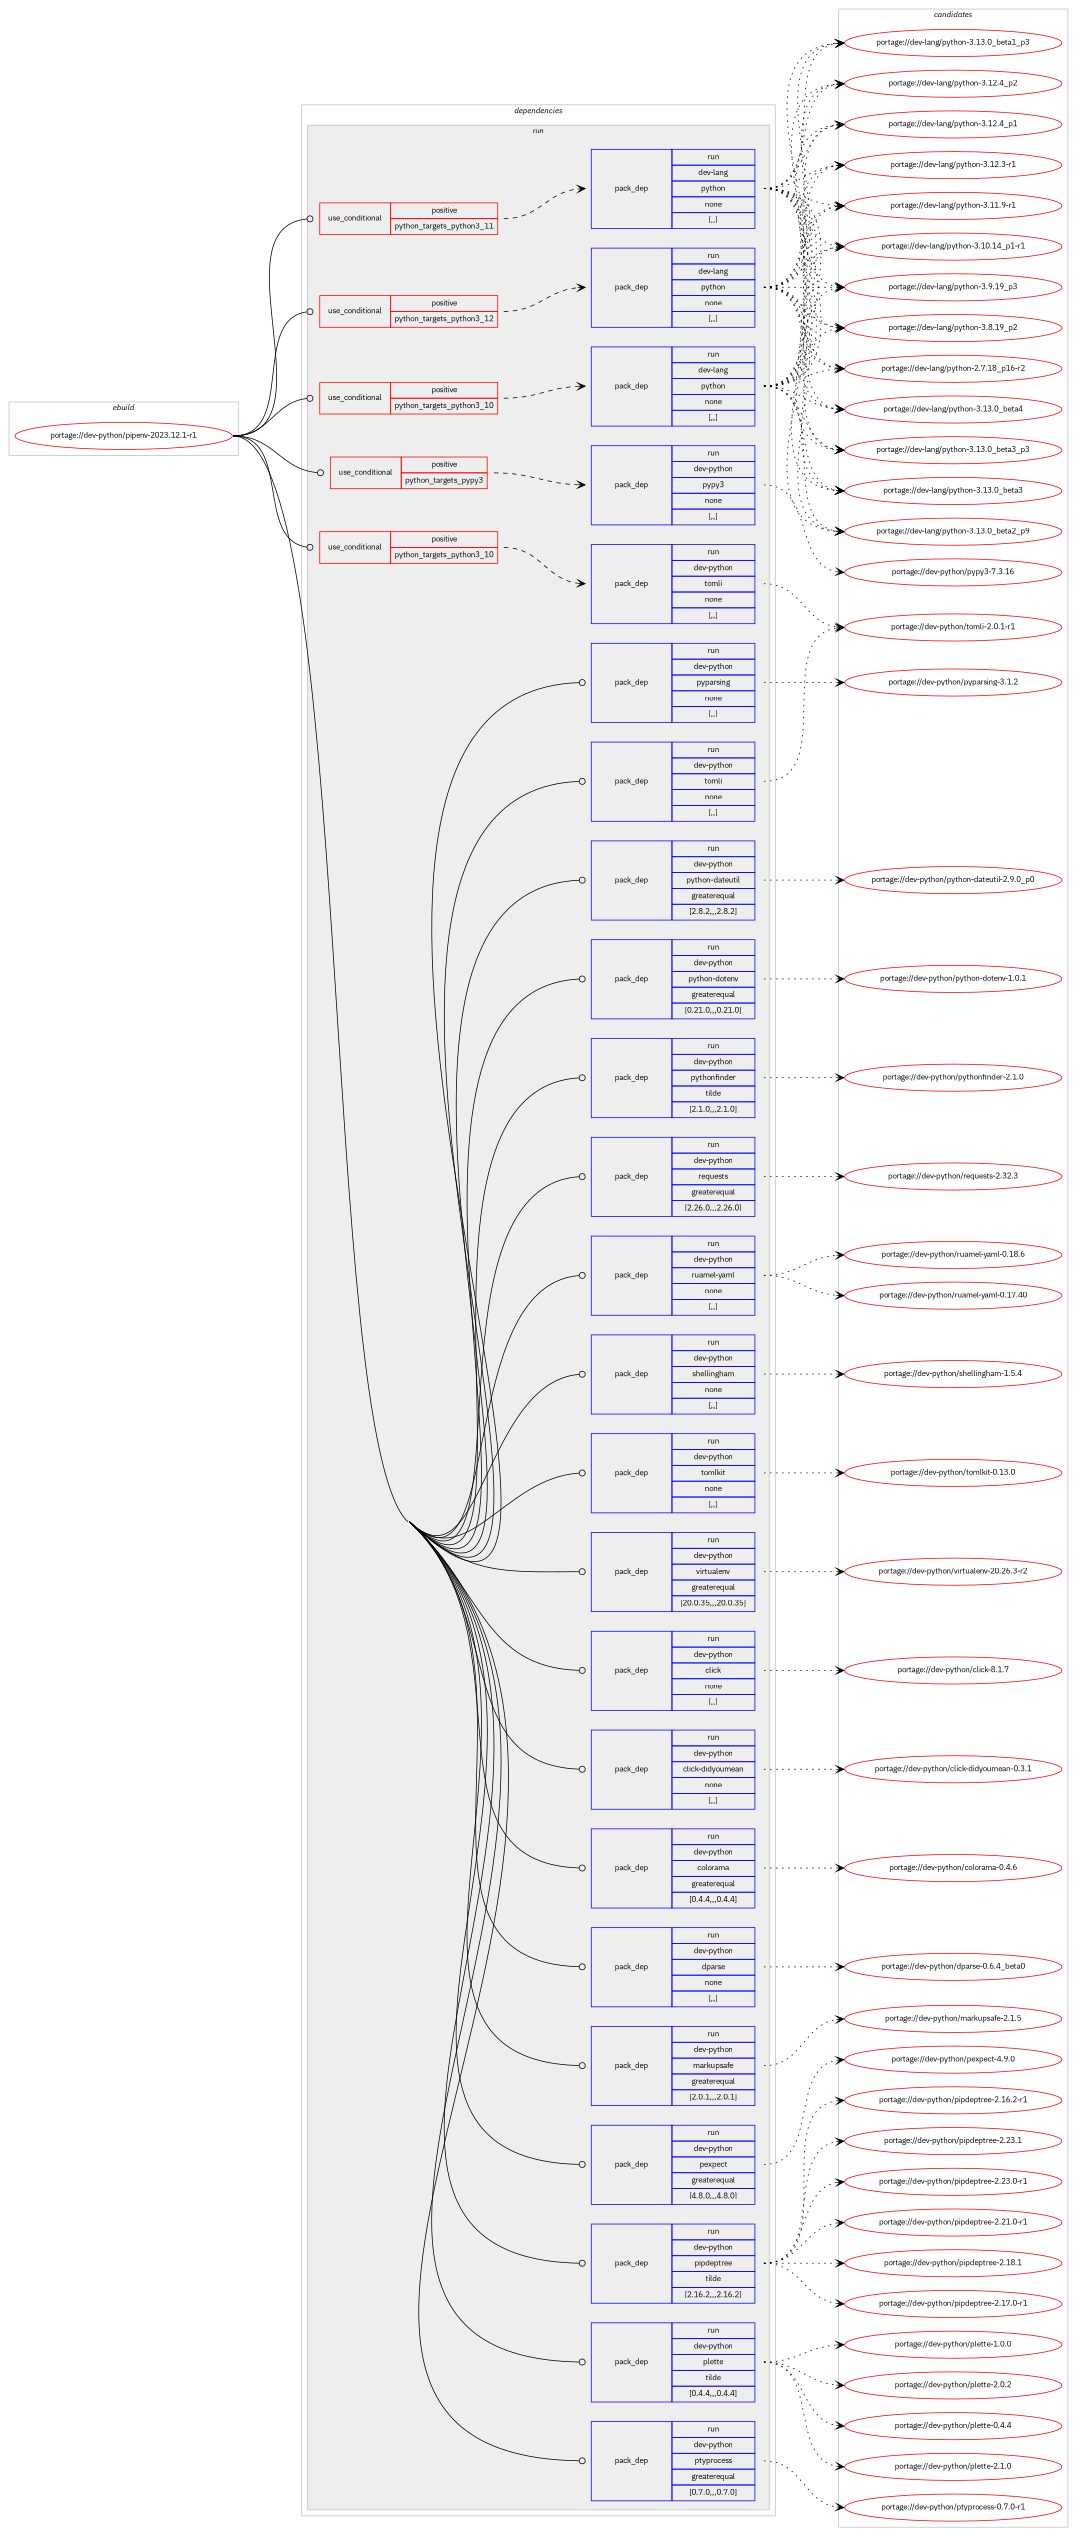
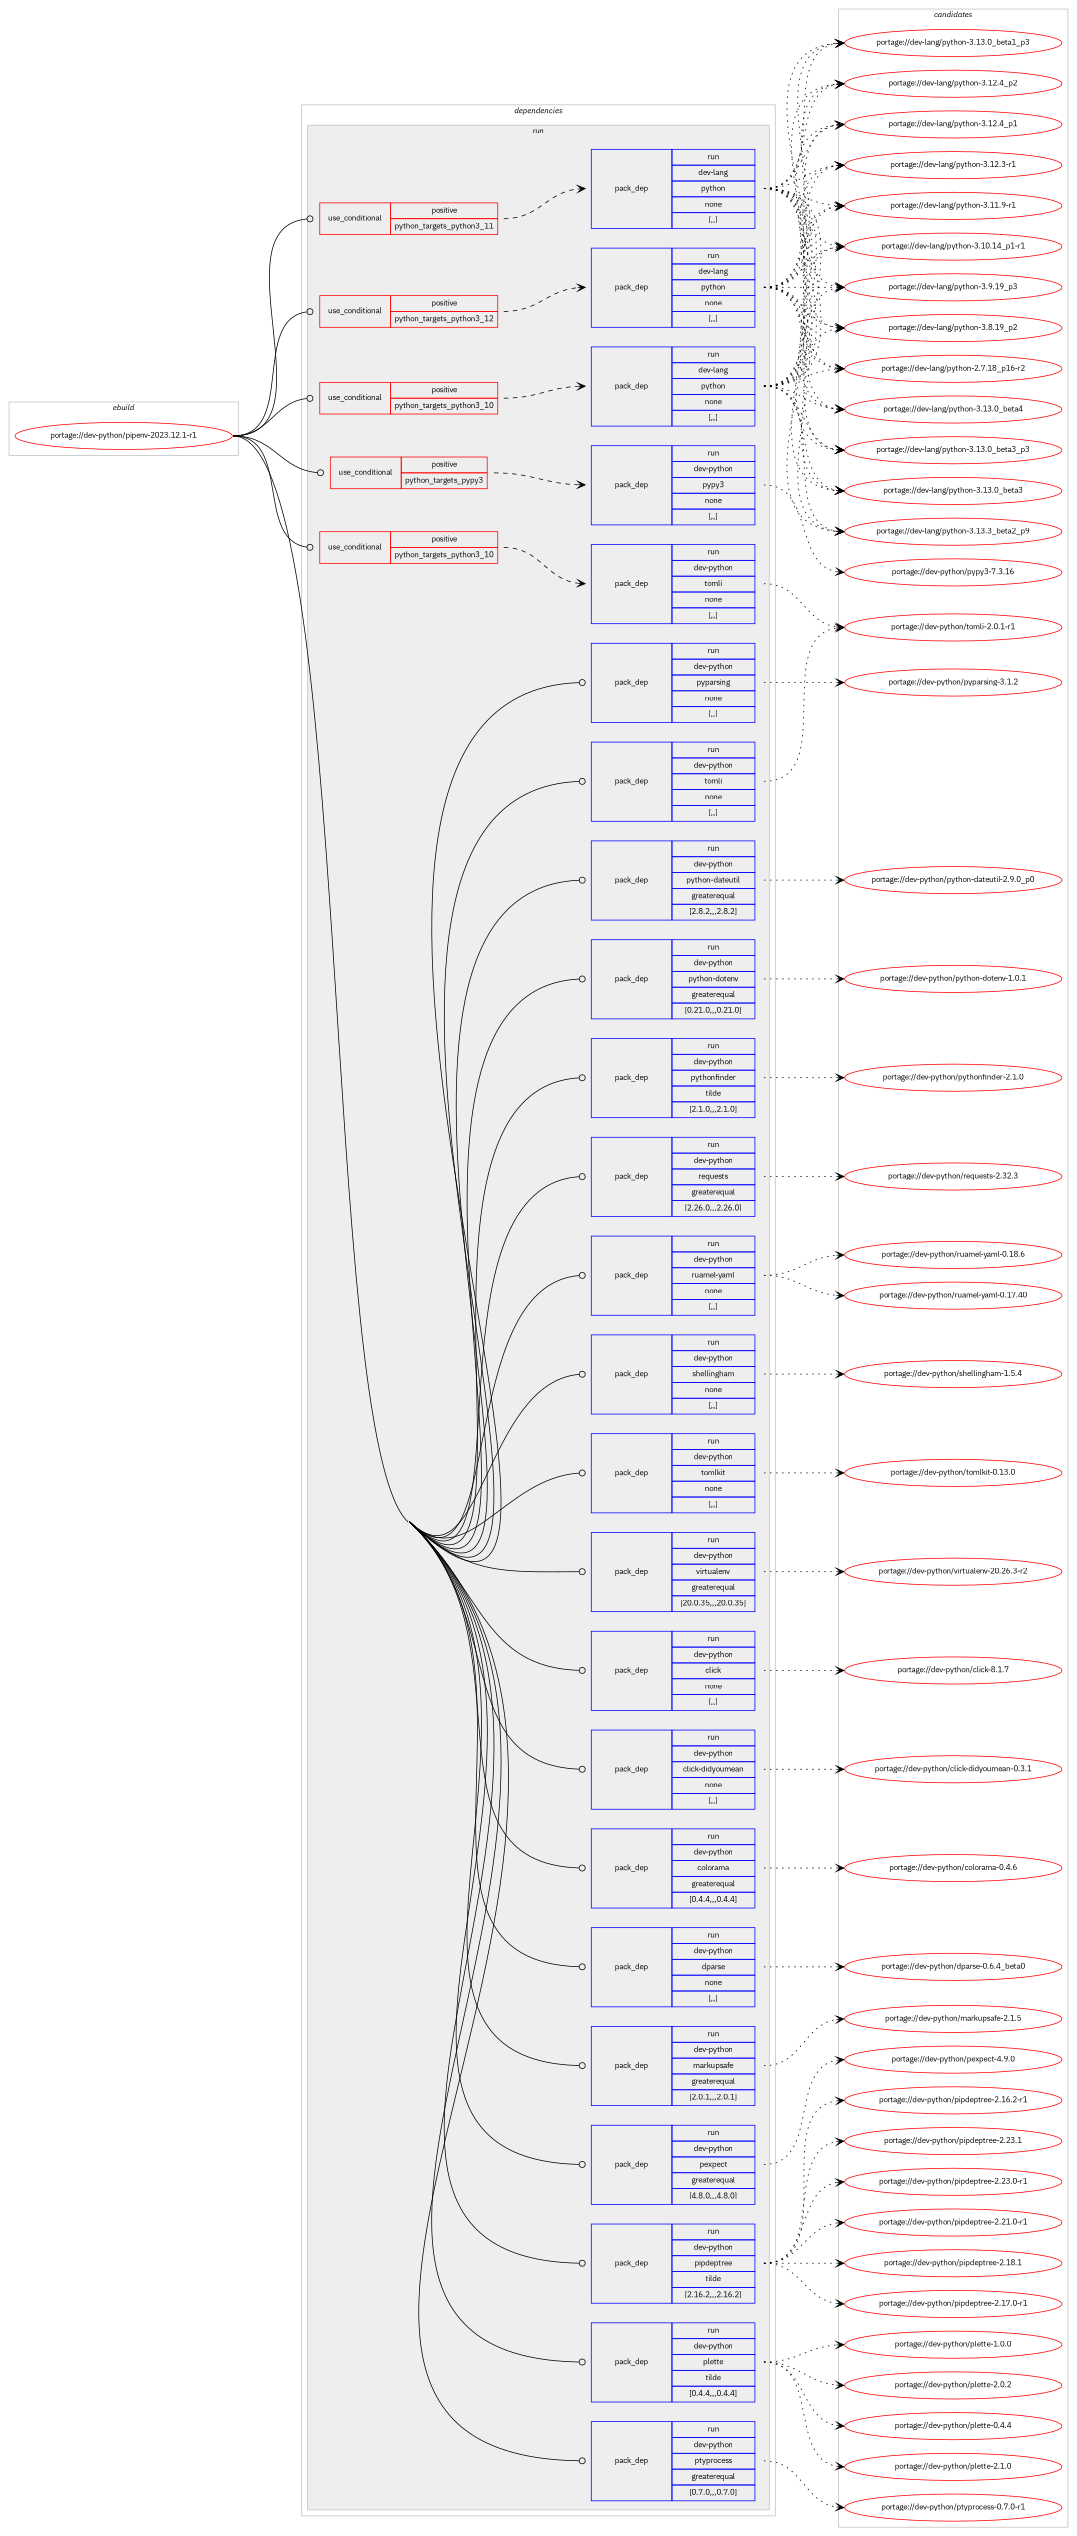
(953, 532) -> (953, 532)
